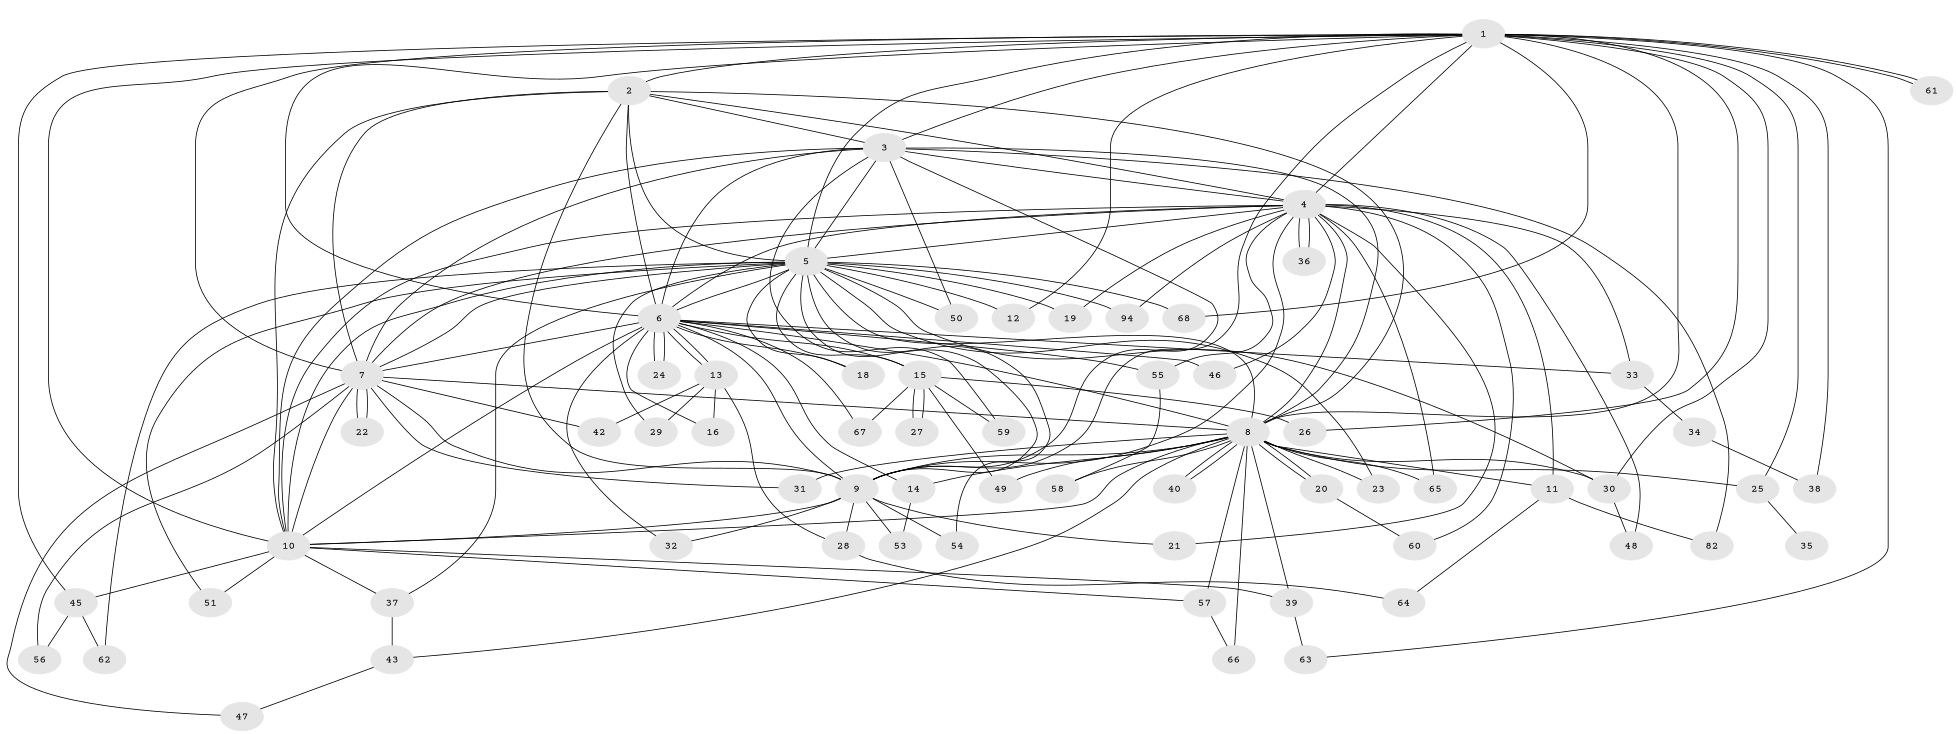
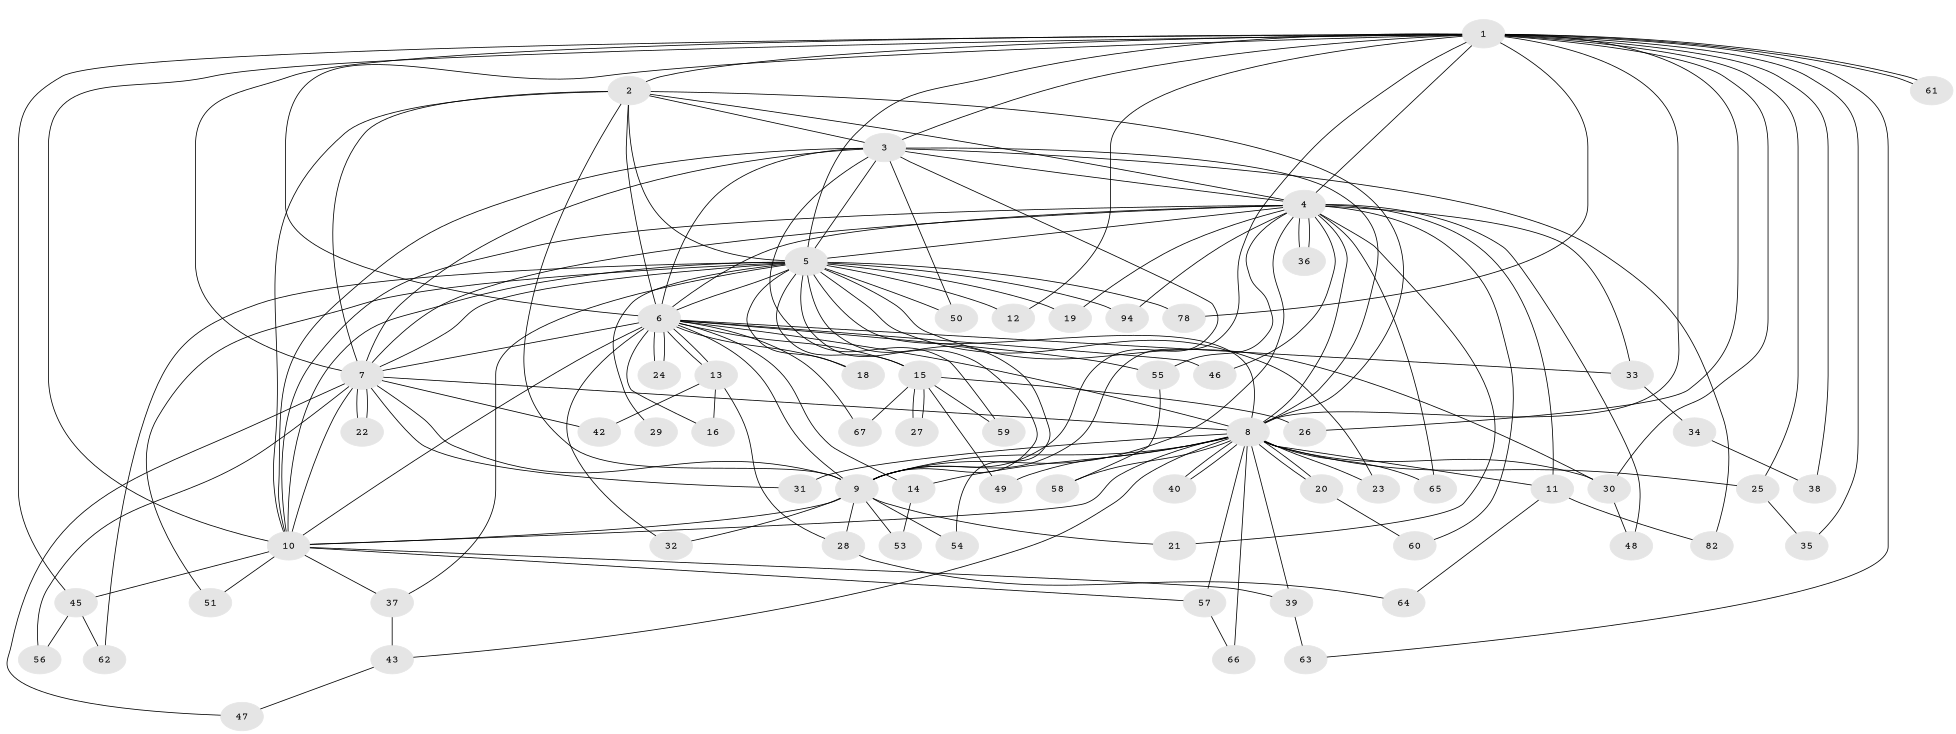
none -> (1858, 146)
(1184, 318) -> (1184, 318)
(686, 404) -> none
